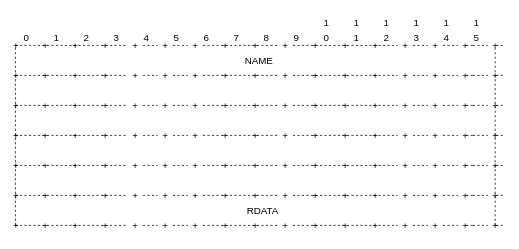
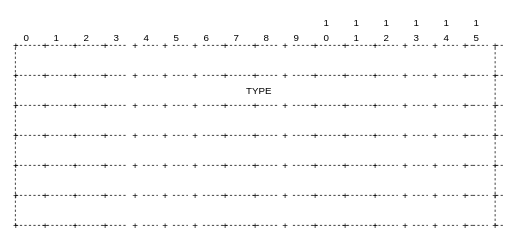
(259, 60) -> none
none -> (259, 90)
(263, 210) -> none
